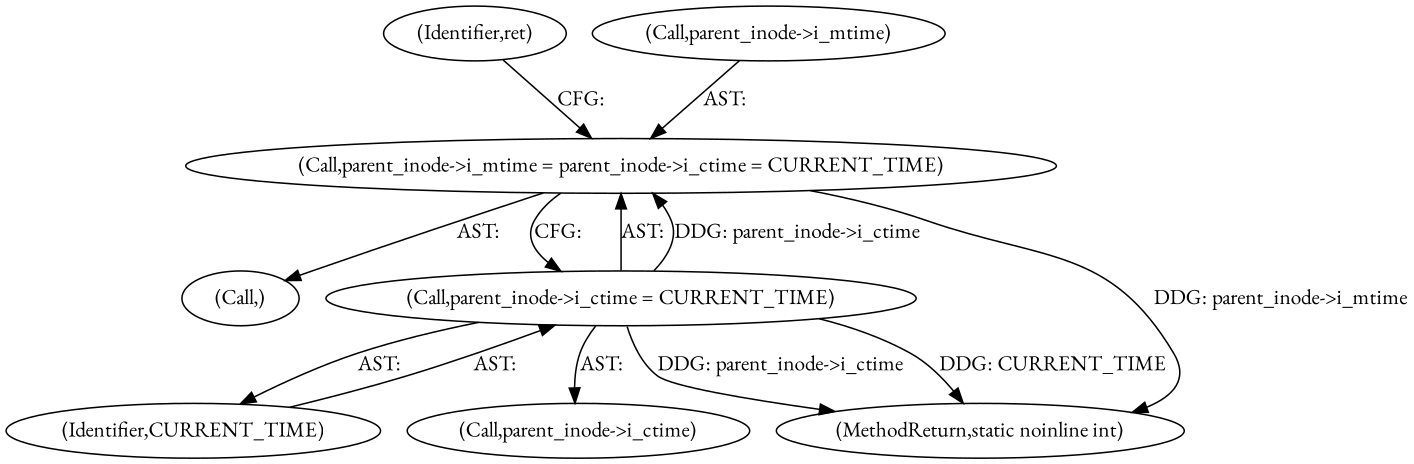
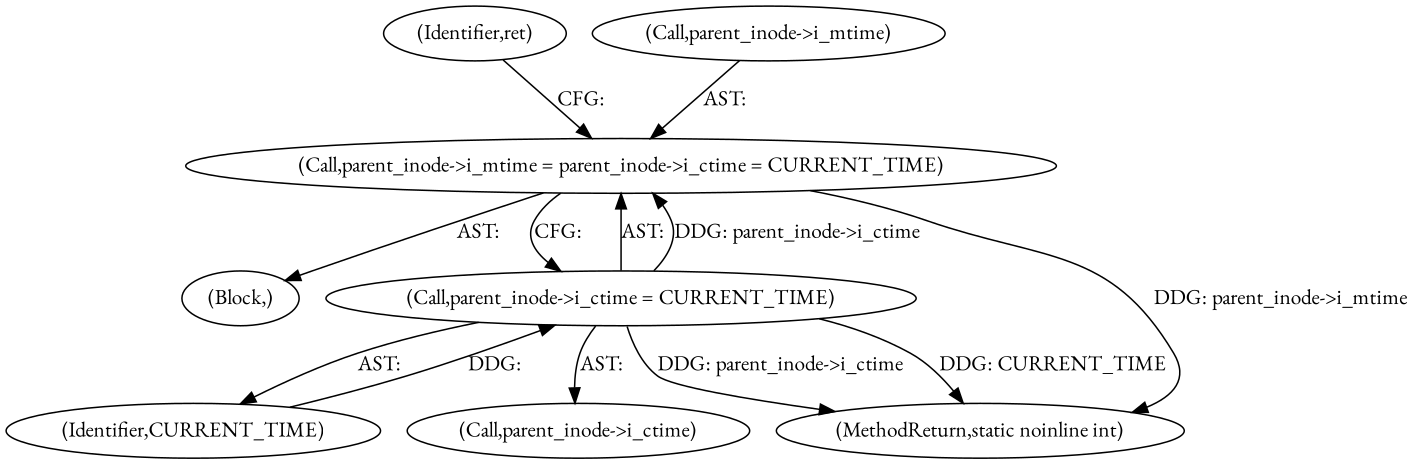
(241, 298) -> (241, 298)
(498, 365) -> (498, 365)
